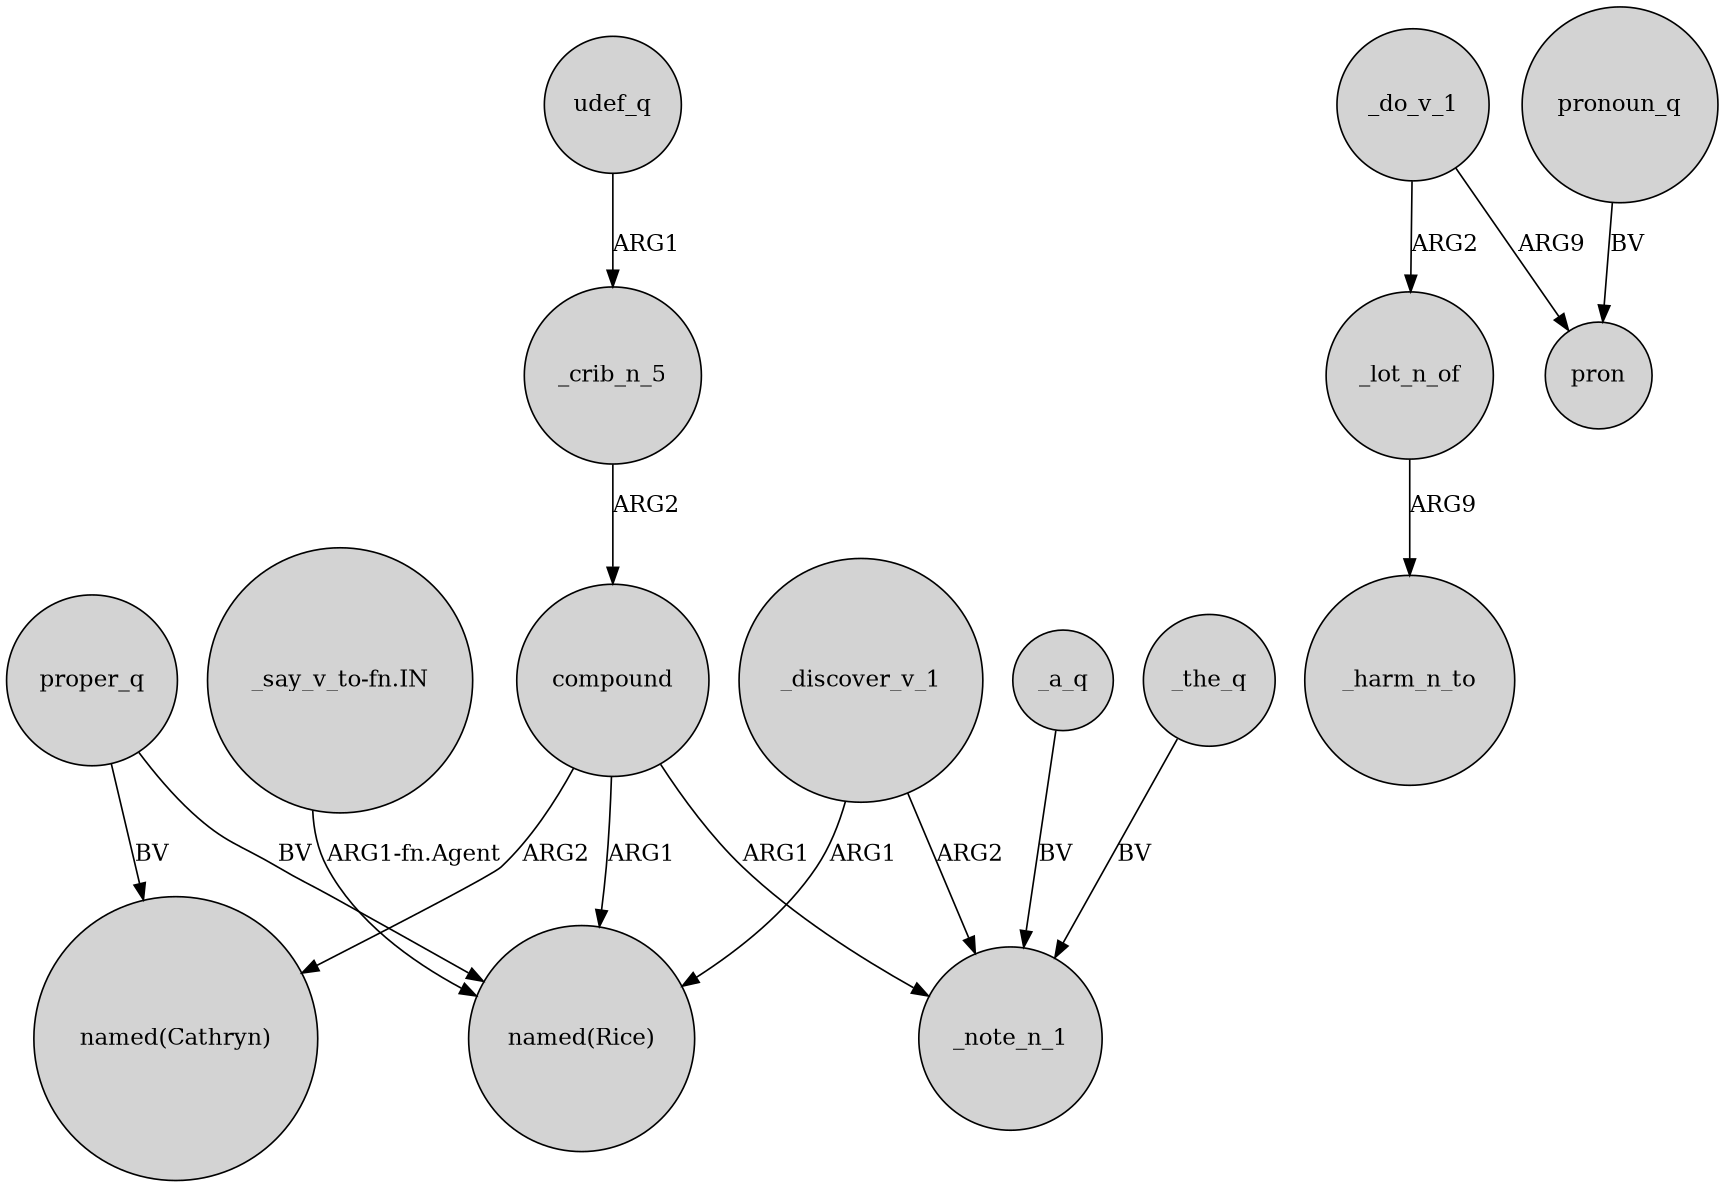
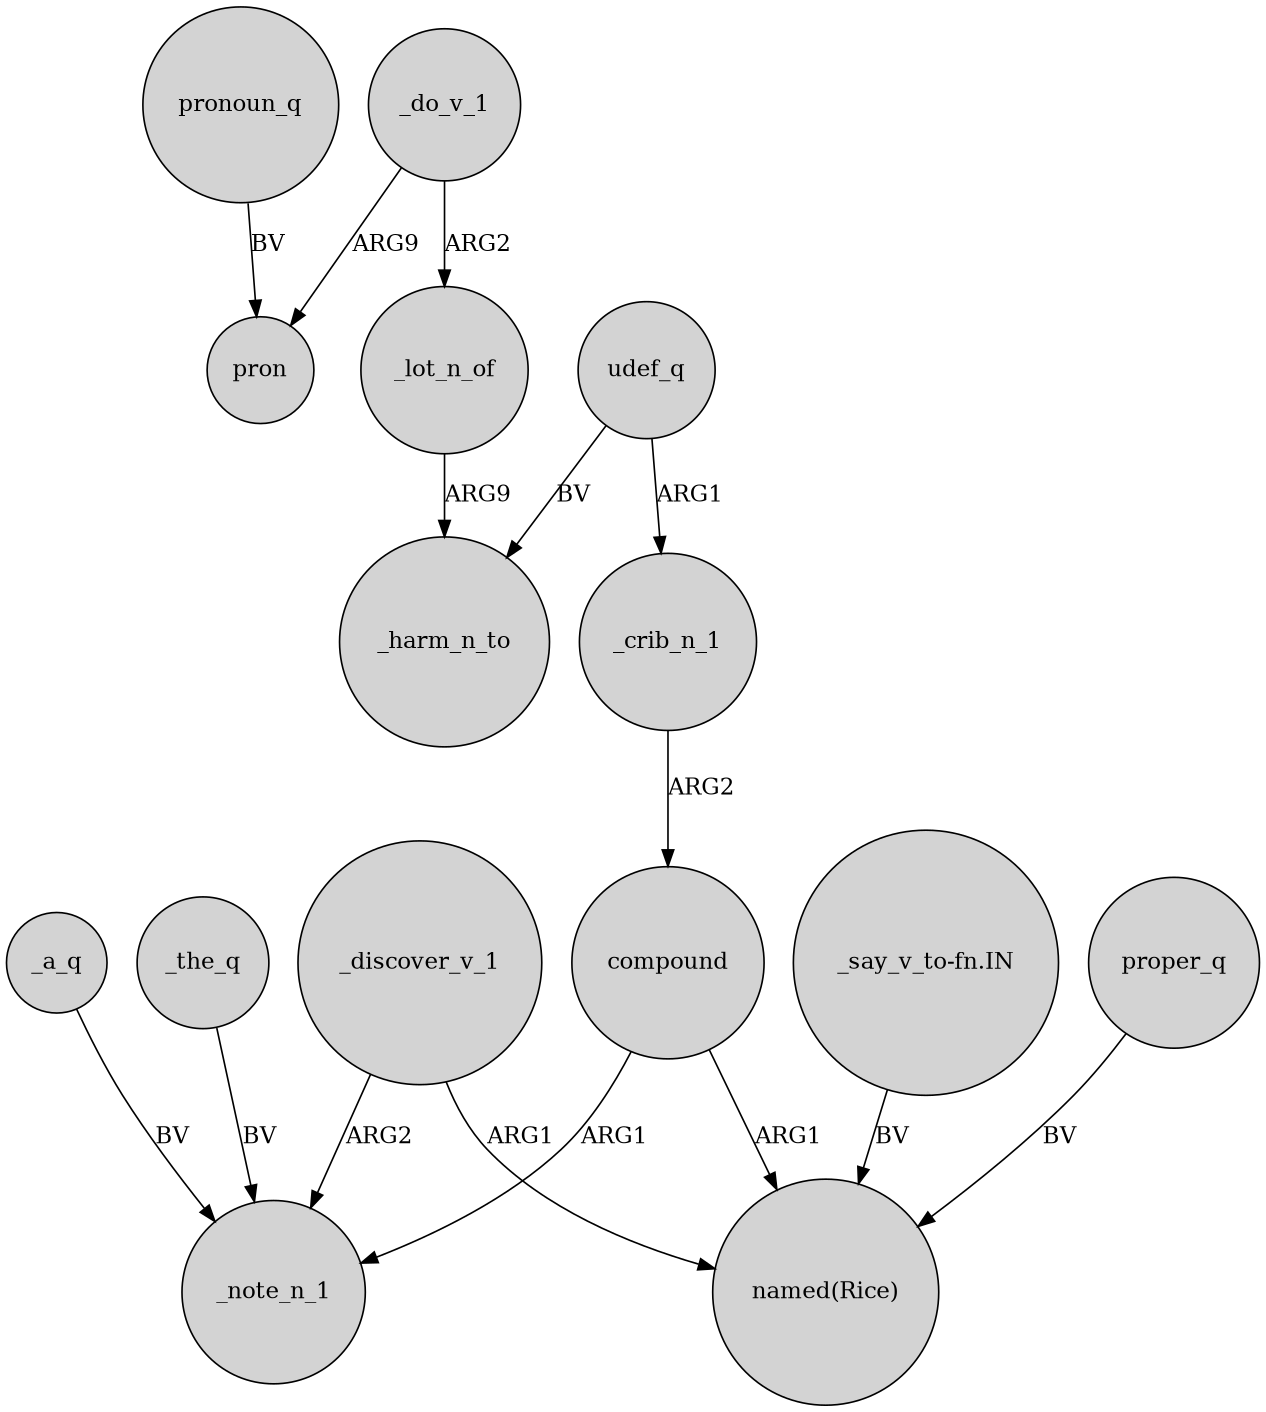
(613, 375) -> (668, 642)
none -> (562, 485)
(414, 855) -> (892, 1137)
(176, 1039) -> none
